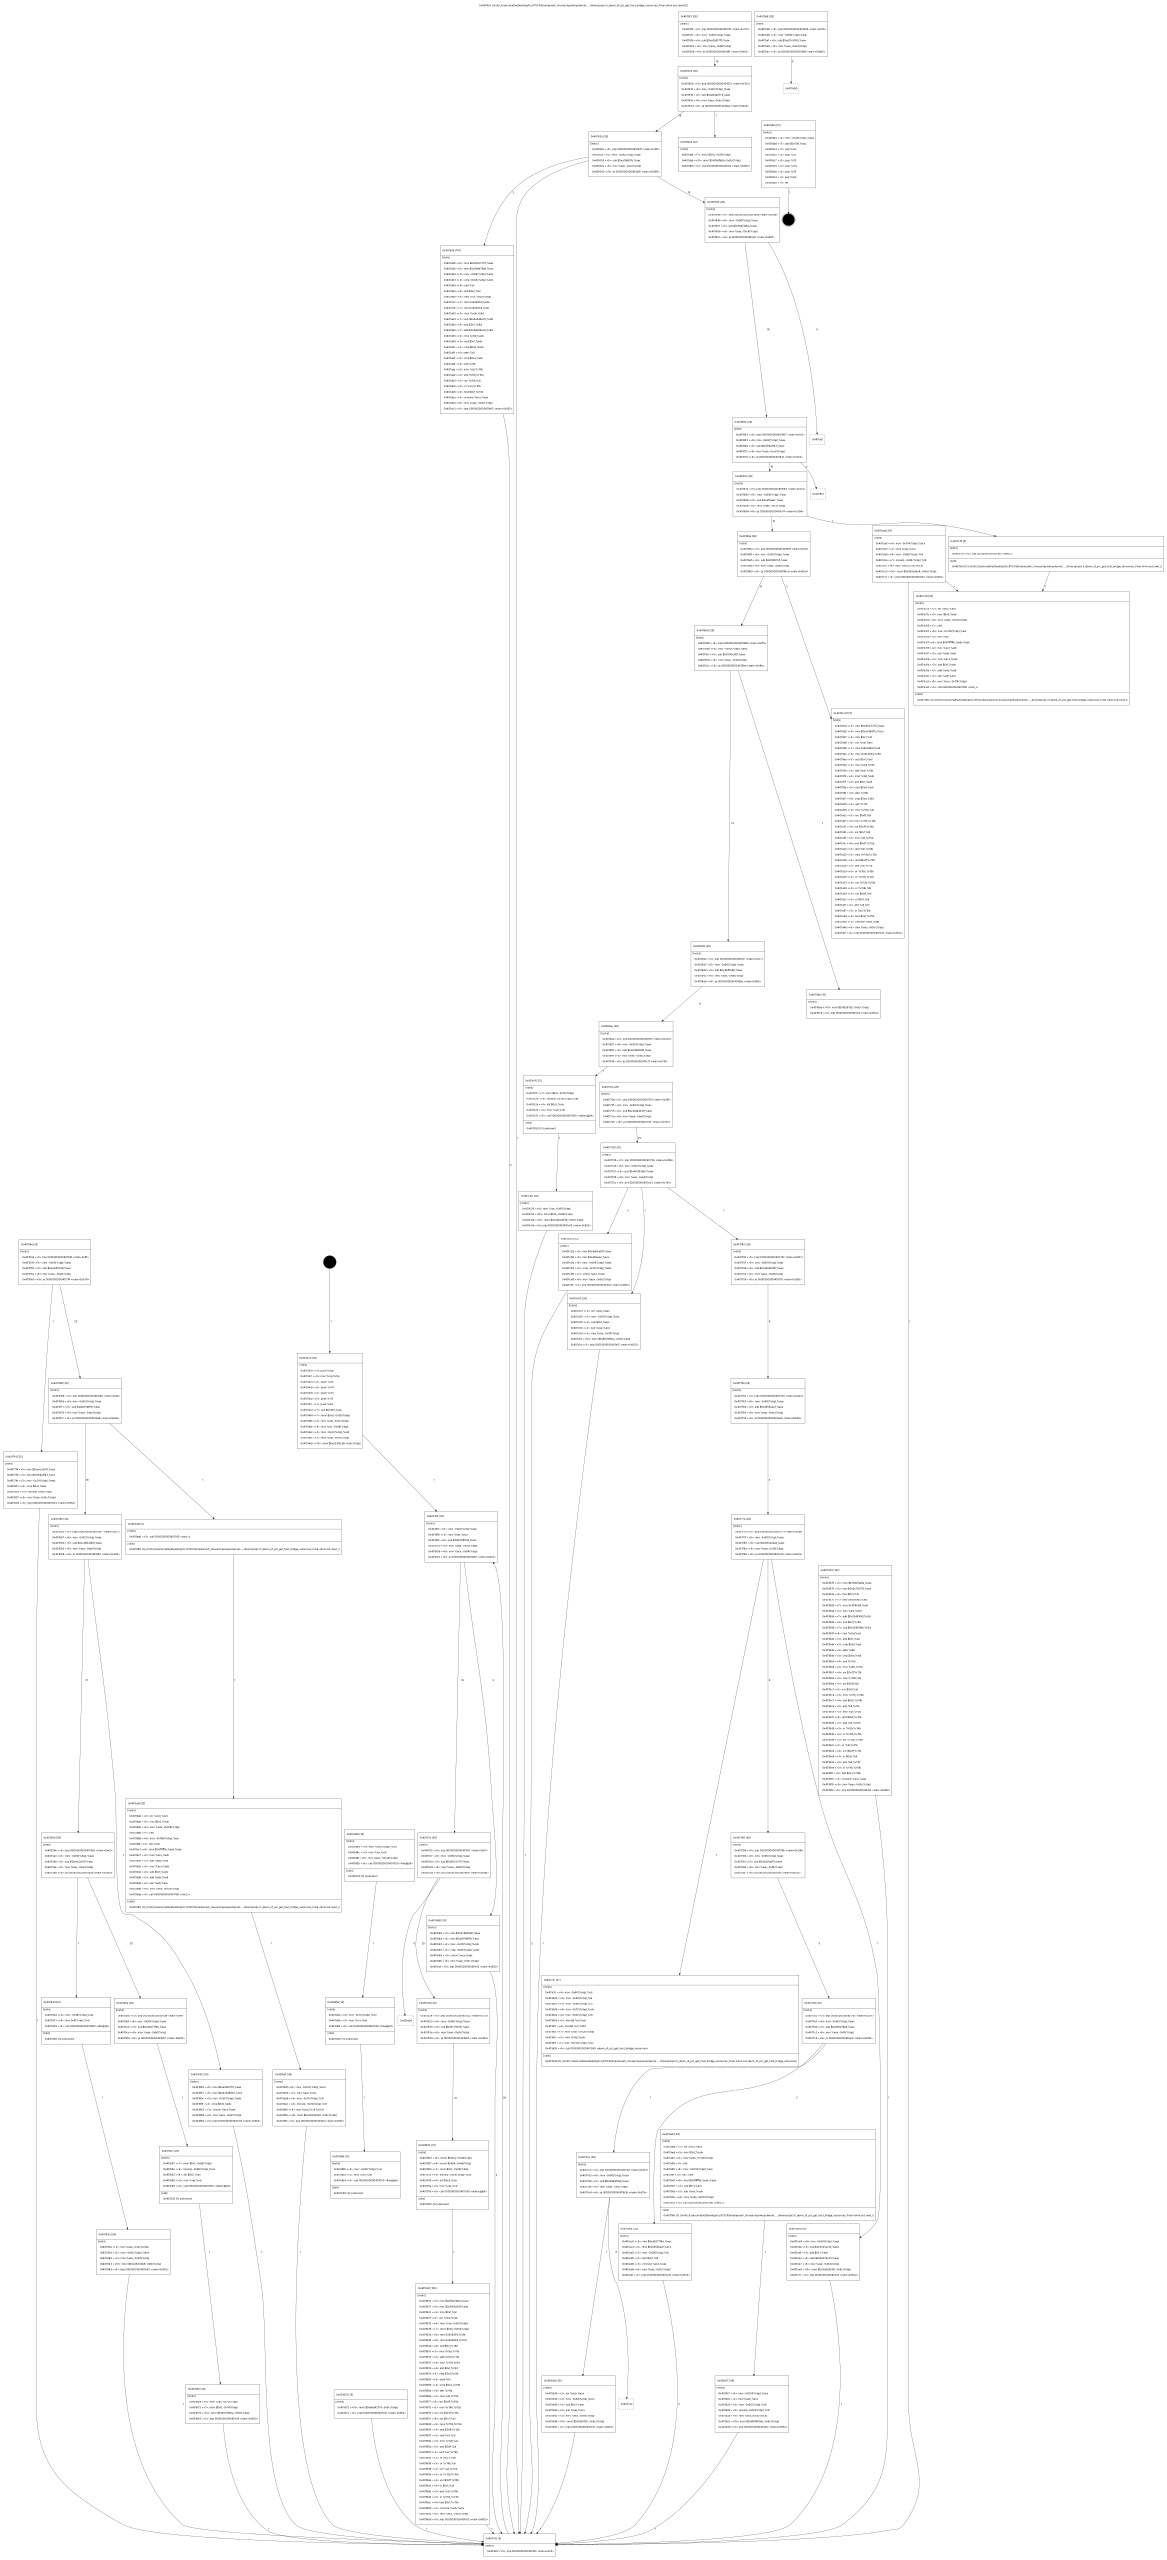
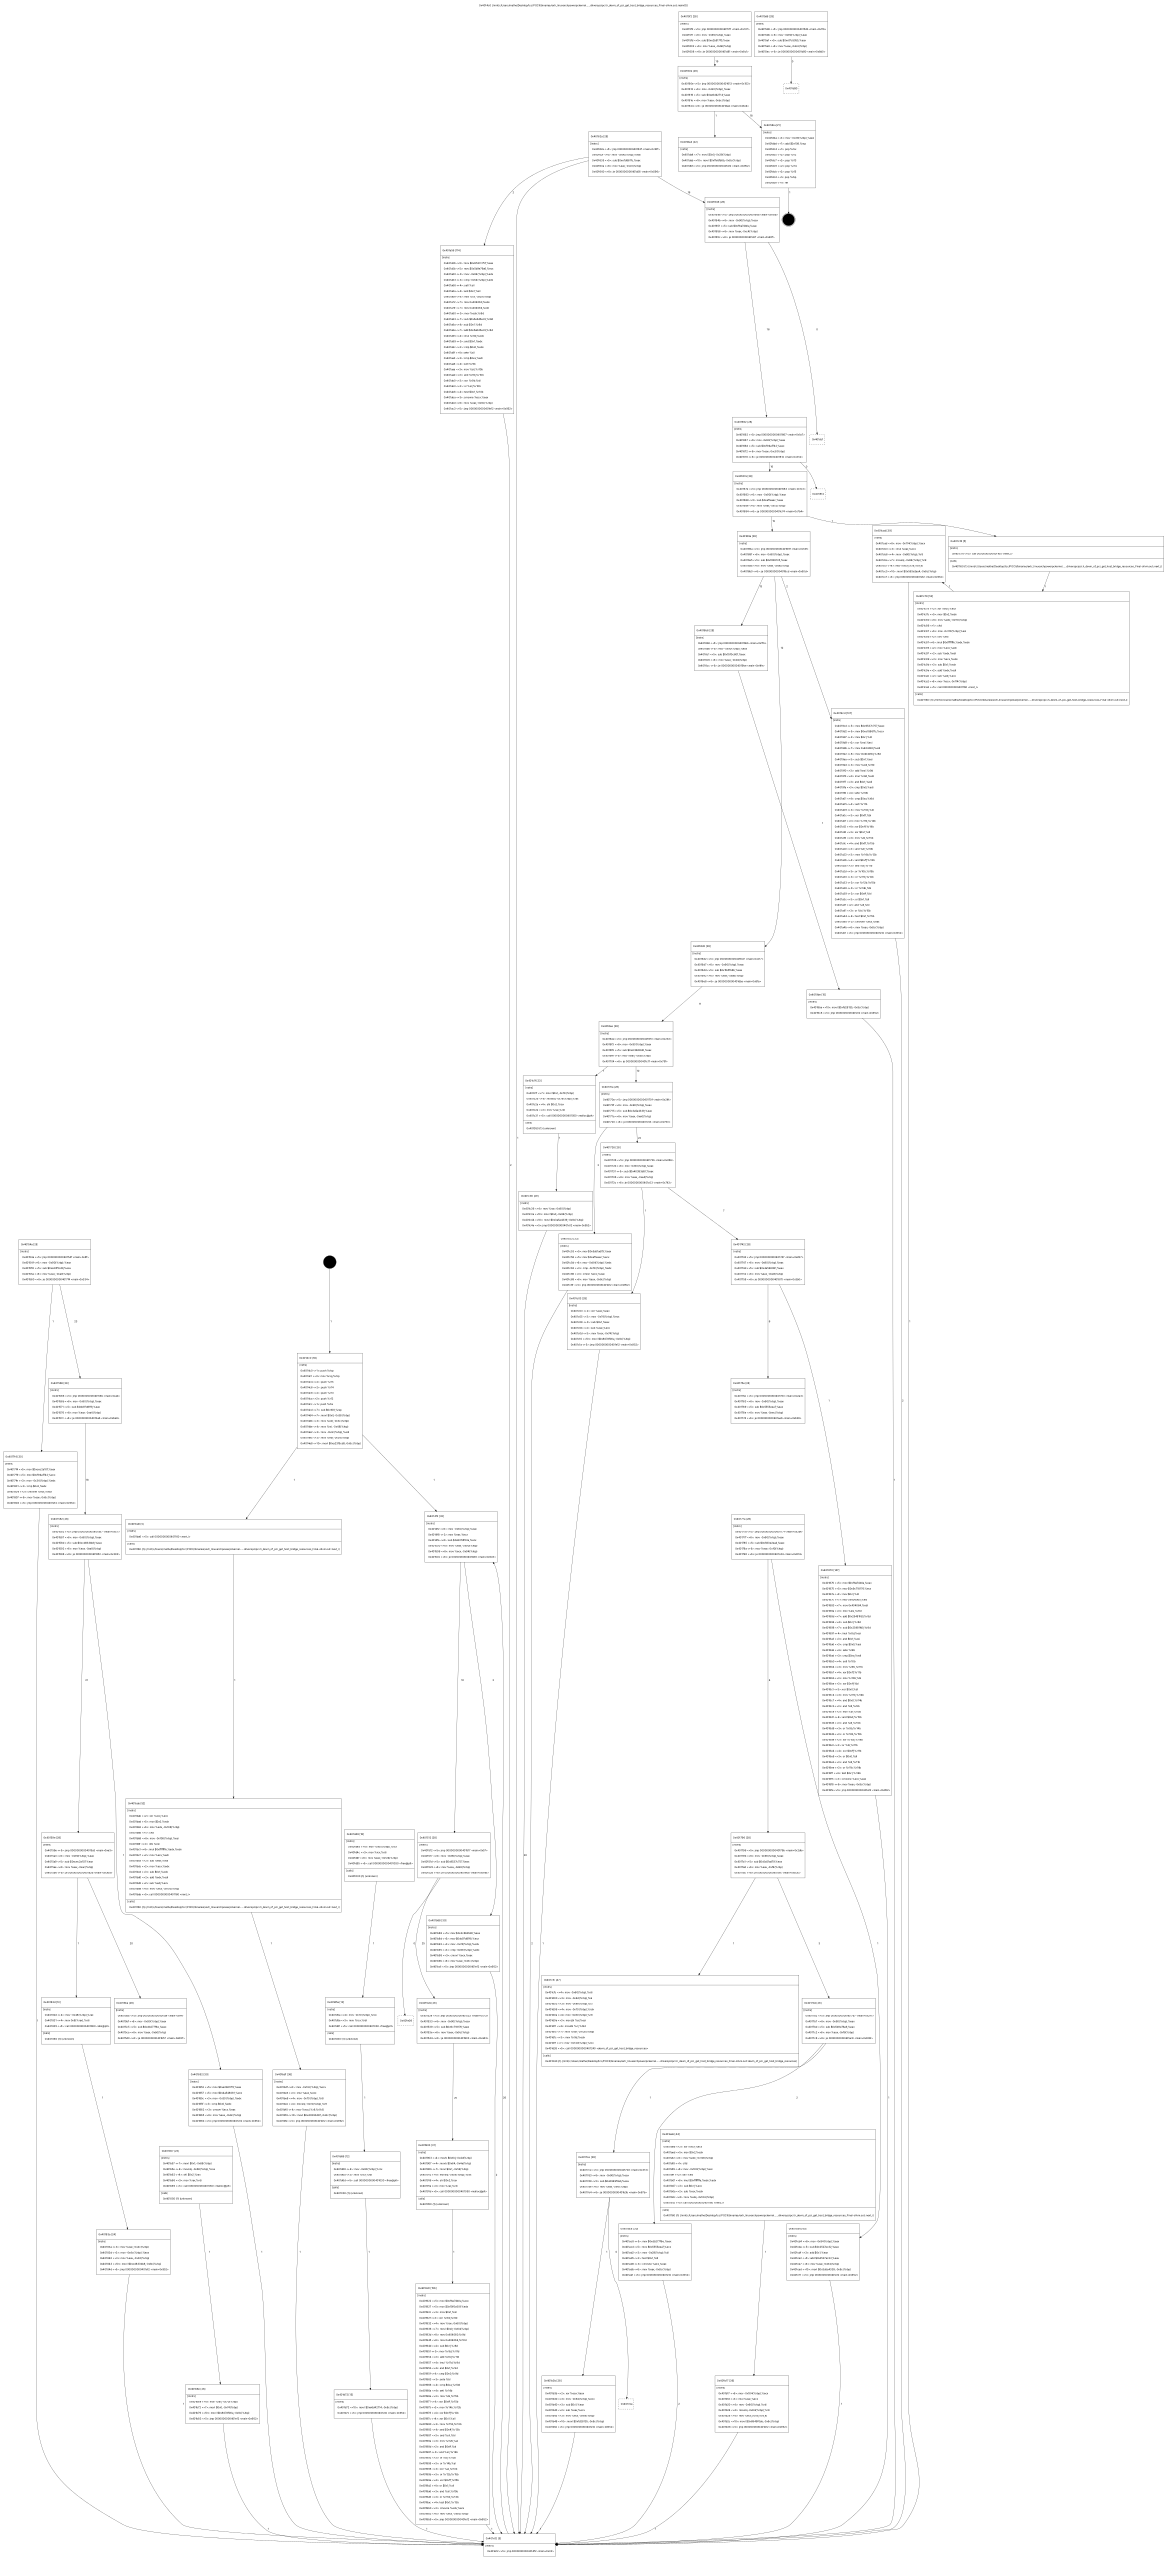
(671, 121) -> (751, 119)
(951, 585) -> (949, 587)
(730, 805) -> (781, 762)
none -> (636, 1073)
(618, 1210) -> (594, 1178)
none -> (823, 1421)
(768, 1468) -> none
(161, 1471) -> (272, 1482)
(722, 1766) -> (728, 1926)
(525, 1855) -> (525, 1855)
none -> (901, 1903)
none -> (894, 1933)
(172, 2094) -> none
none -> (368, 2293)
